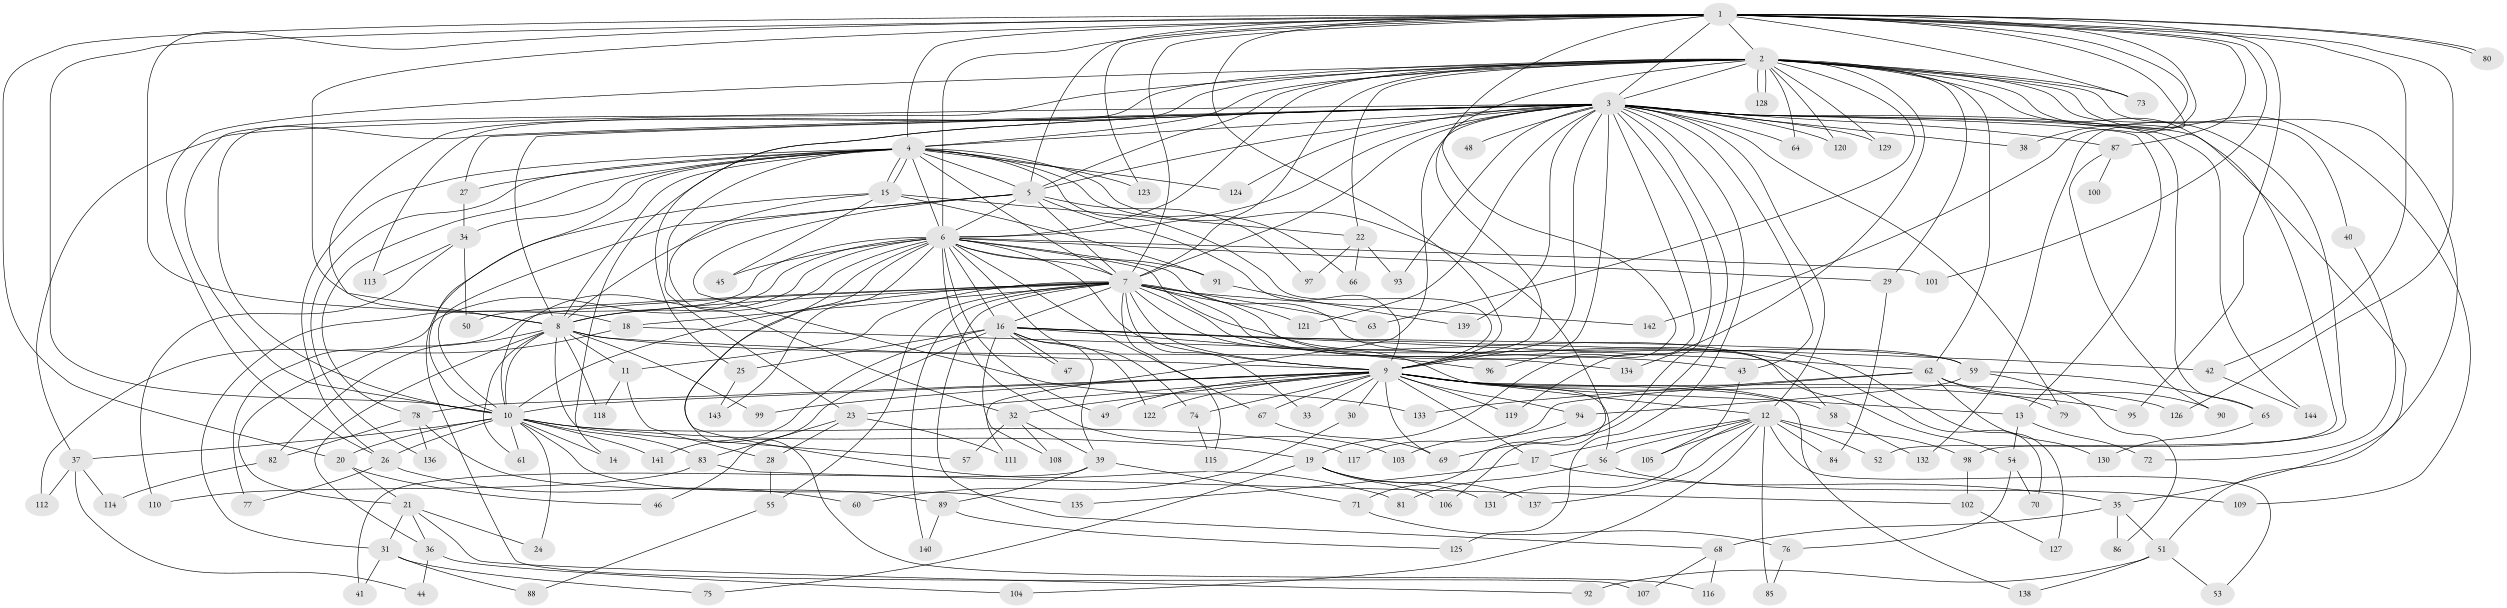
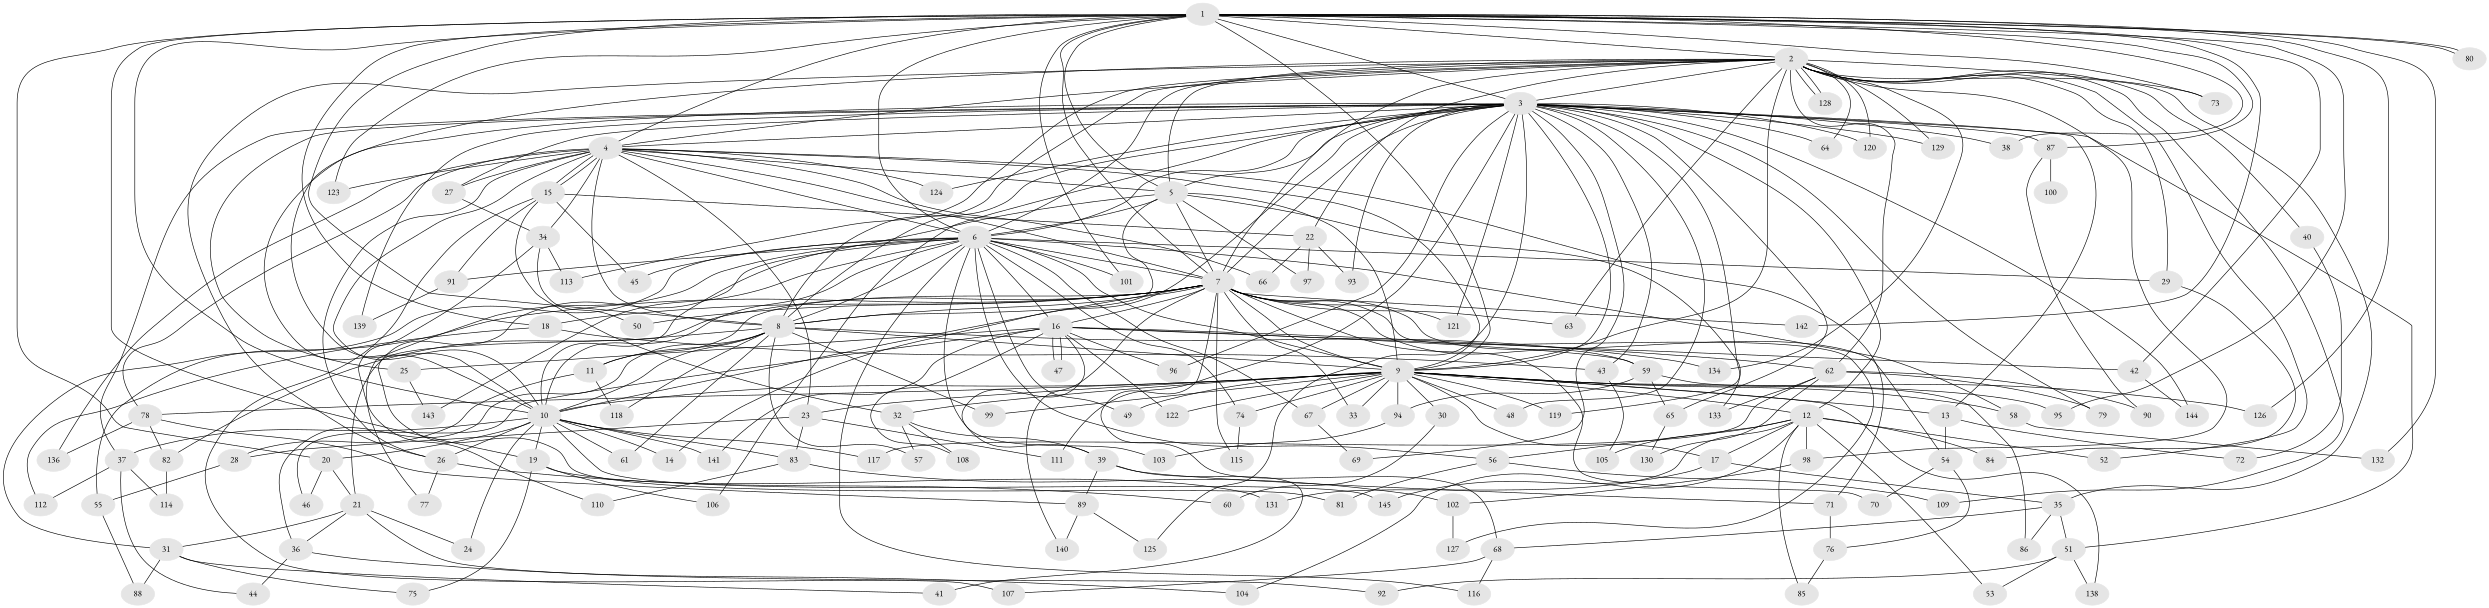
(1396, 425) -> (1455, 393)
(1077, 505) -> (1385, 505)
(1535, 505) -> none
